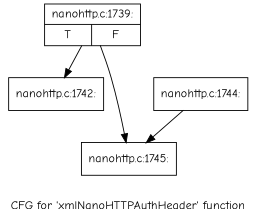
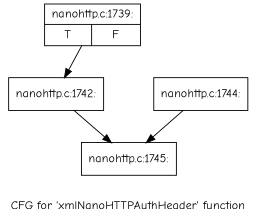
(114, 89) -> (89, 124)
